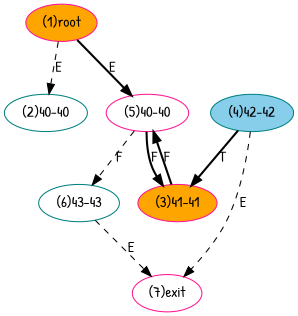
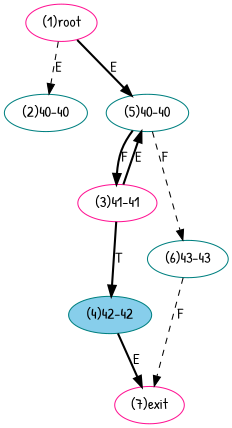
(61, 23) -> (61, 23)
(147, 113) -> (147, 113)
(218, 154) -> (114, 254)
(167, 158) -> (139, 158)
(177, 203) -> (117, 203)
(233, 206) -> (128, 355)
(131, 248) -> (181, 315)
